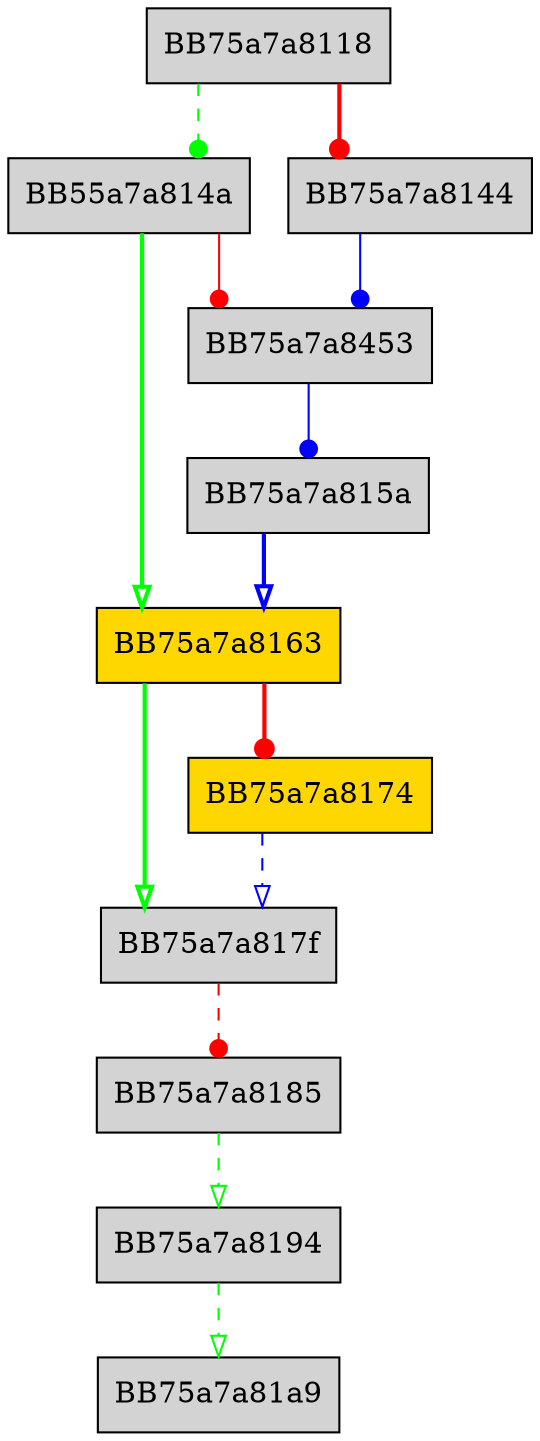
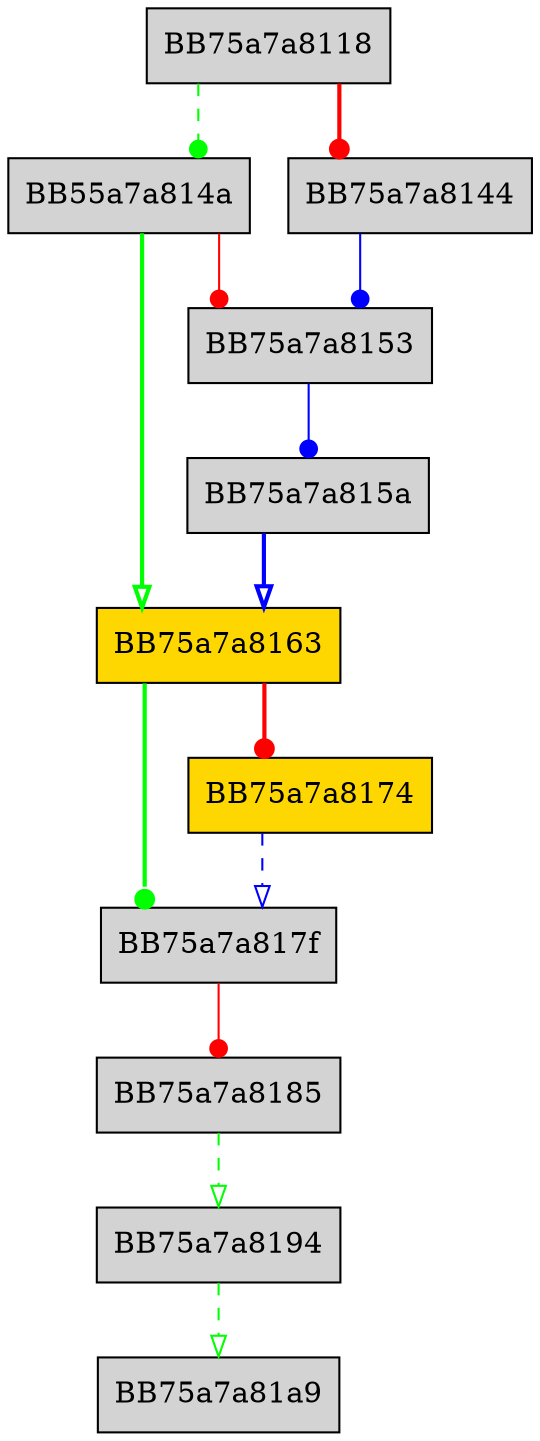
(310, 346) -> (310, 346)
(145, 785) -> (145, 785)
(219, 1012) -> (219, 1012)
